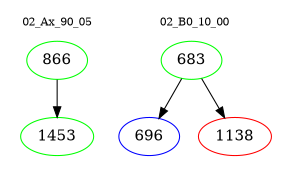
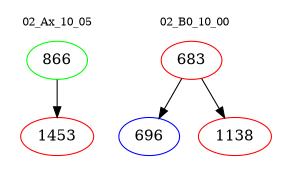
(57, 23) -> (57, 23)
(192, 60) -> (192, 60)
(57, 137) -> (57, 137)
